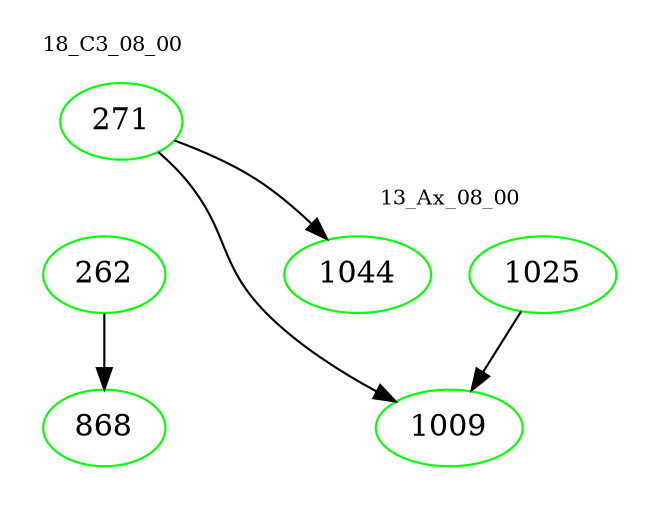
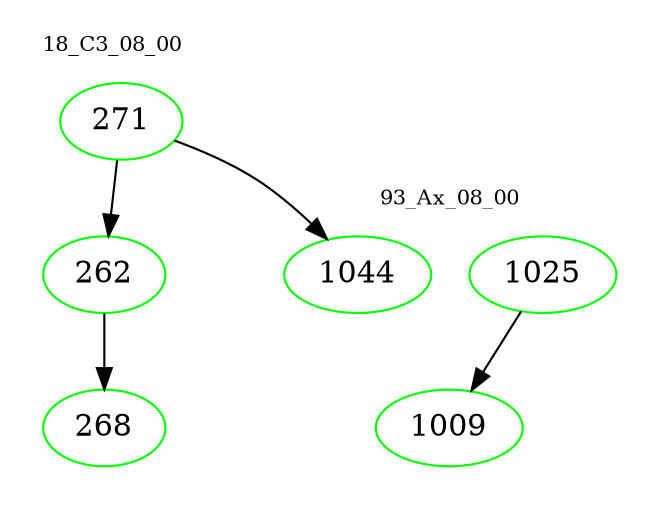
(450, 199) -> (450, 199)
(247, 290) -> (114, 188)
(104, 428) -> (104, 428)
